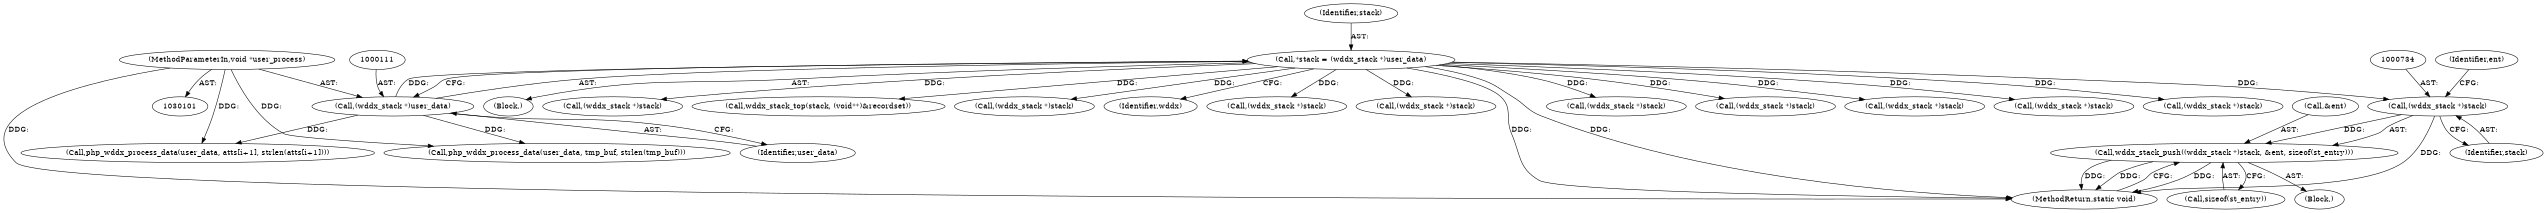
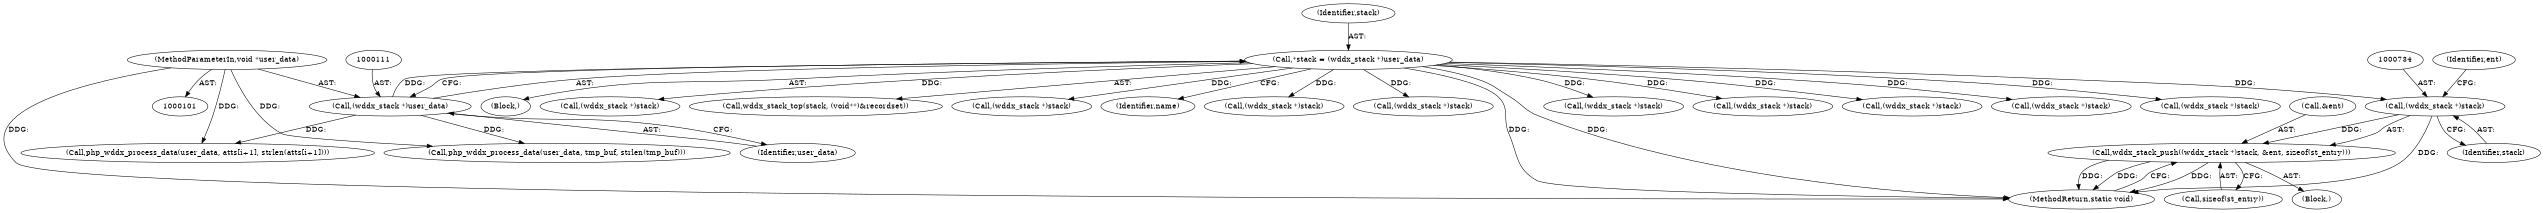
(227, 60) -> (227, 60)
(1128, 83) -> (1124, 83)
(180, 106) -> (180, 106)
(1151, 106) -> (1148, 106)
